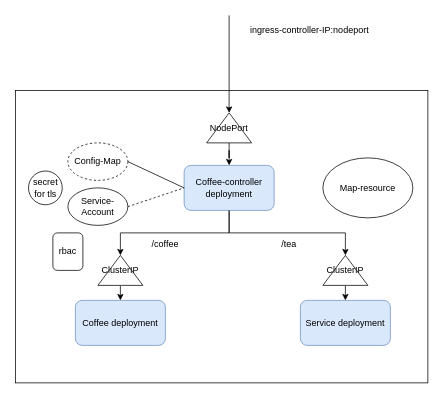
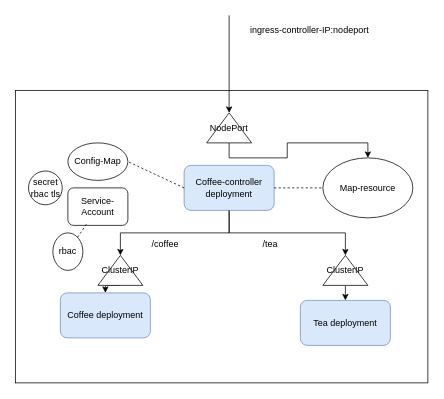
(229, 159) -> (287, 151)
(98, 162) -> (98, 162)
(154, 174) -> (154, 174)
(46, 188) -> (46, 188)
none -> (297, 188)
(156, 197) -> none
(98, 207) -> (98, 207)
none -> (82, 231)
(289, 244) -> (270, 244)
(68, 252) -> (68, 252)
(120, 323) -> (105, 315)
(345, 323) -> (345, 323)
